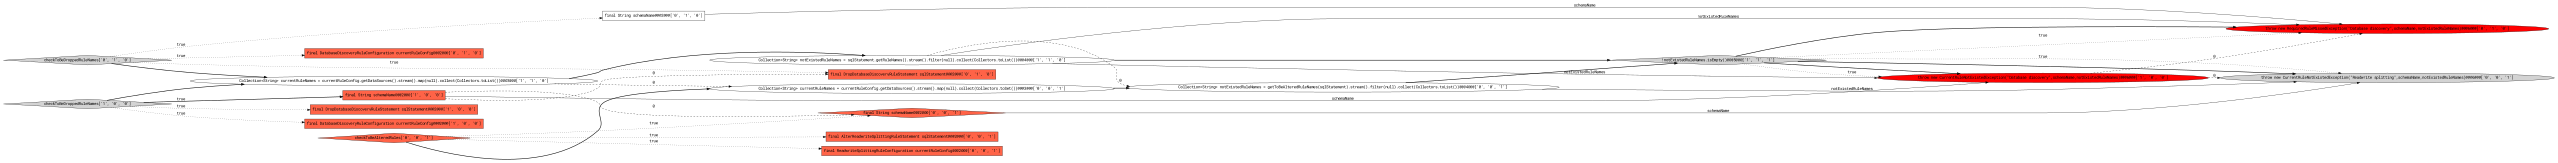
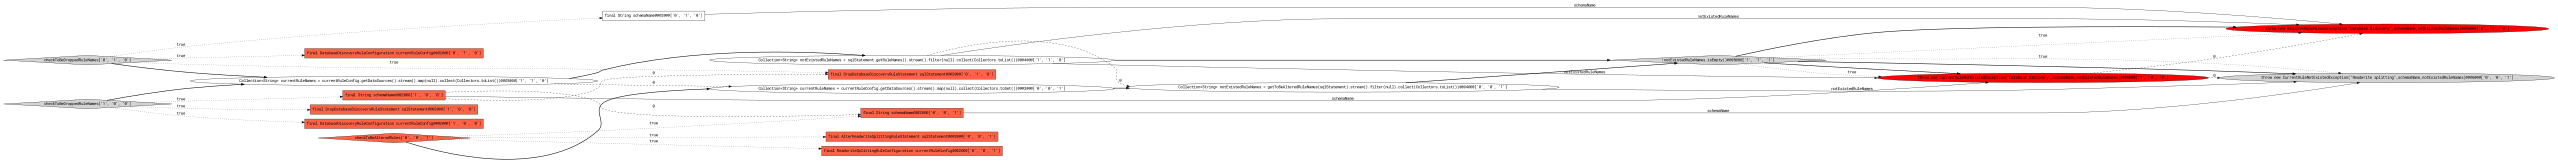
(242, 100) -> (242, 100)
(912, 113) -> (912, 113)
